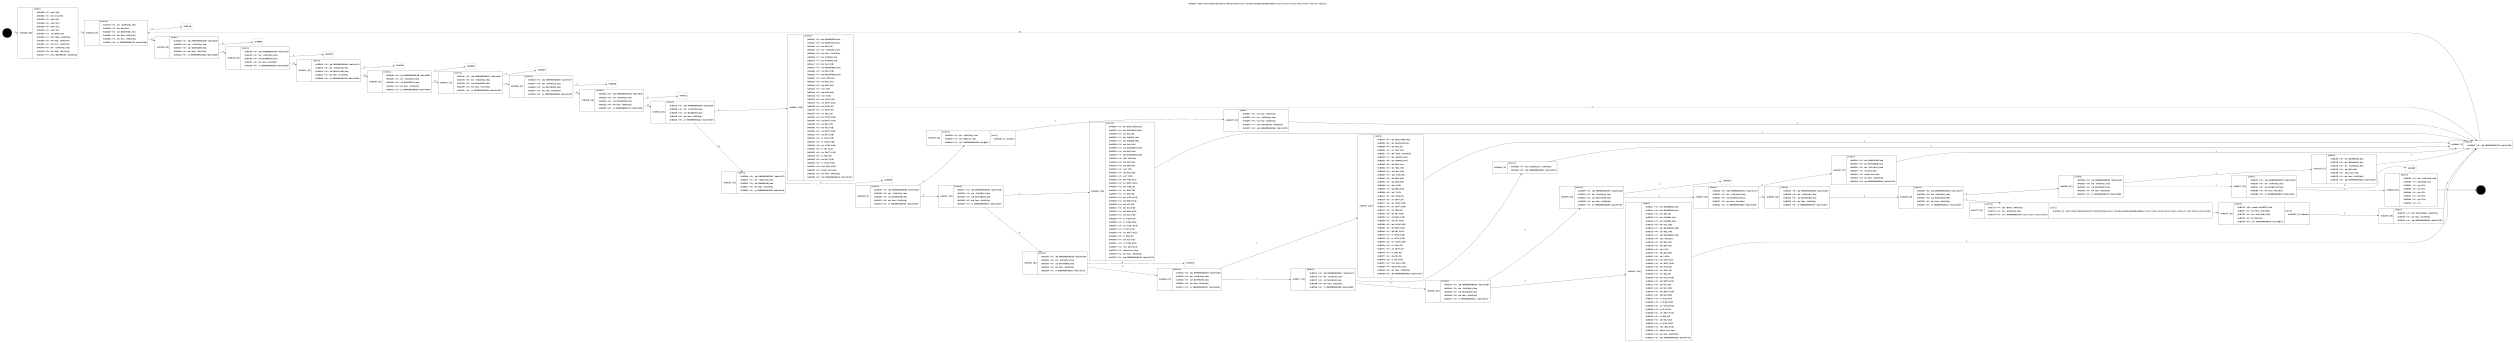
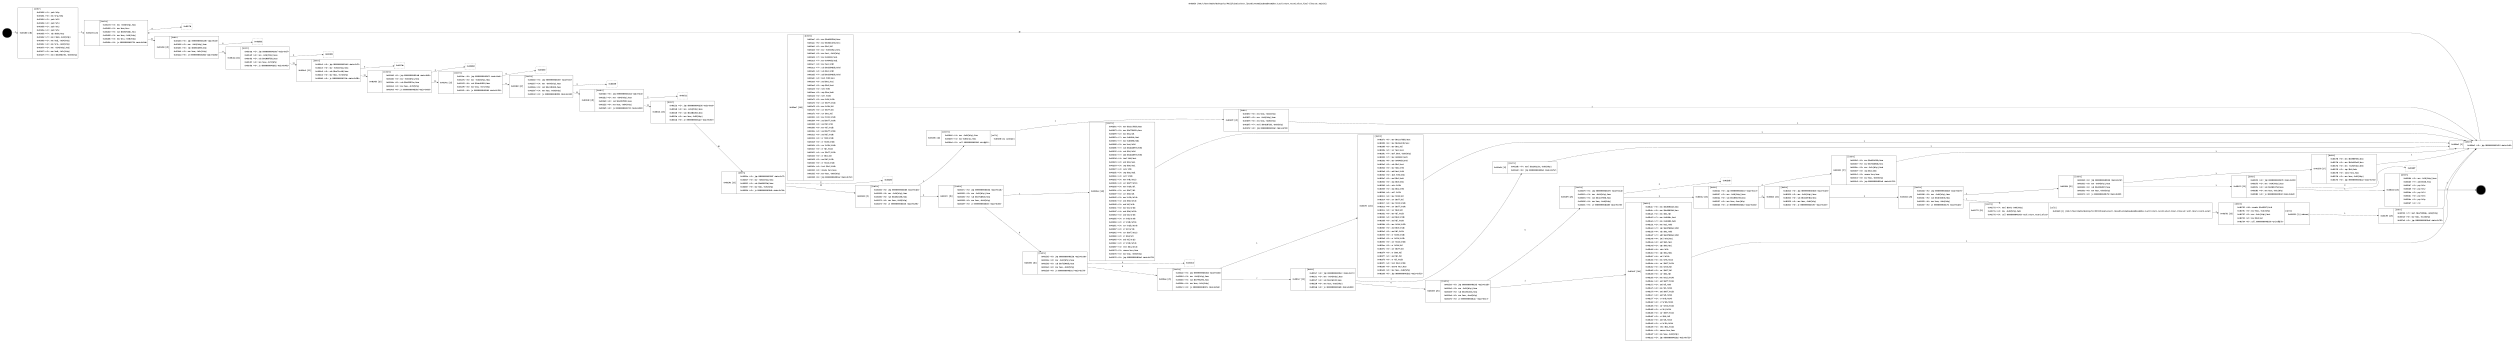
(751, 110) -> none
none -> (820, 189)
